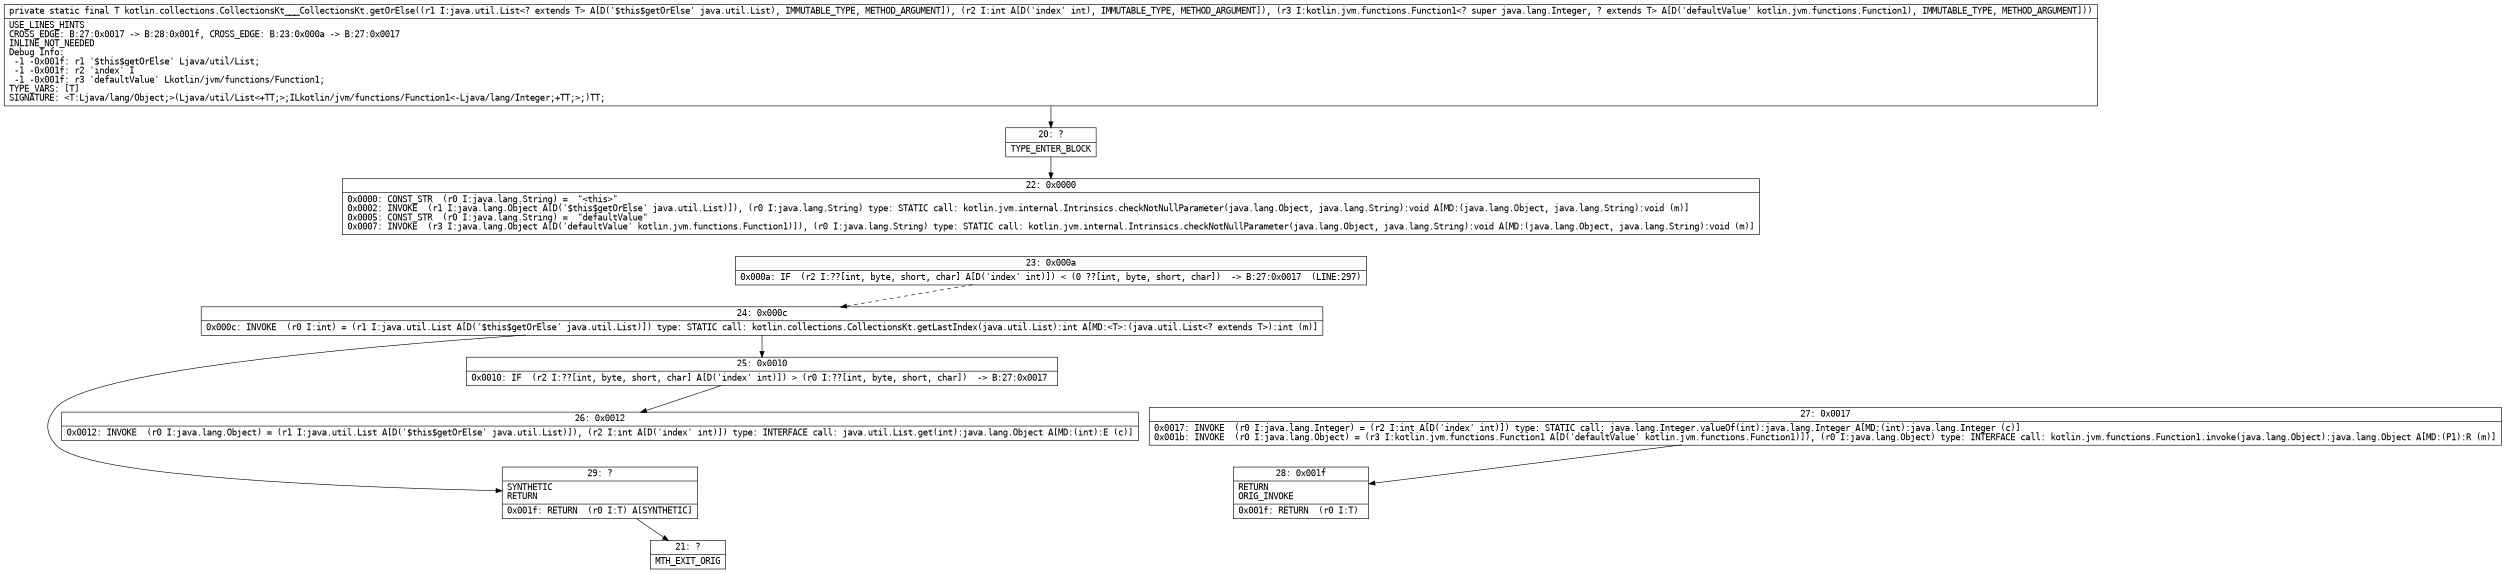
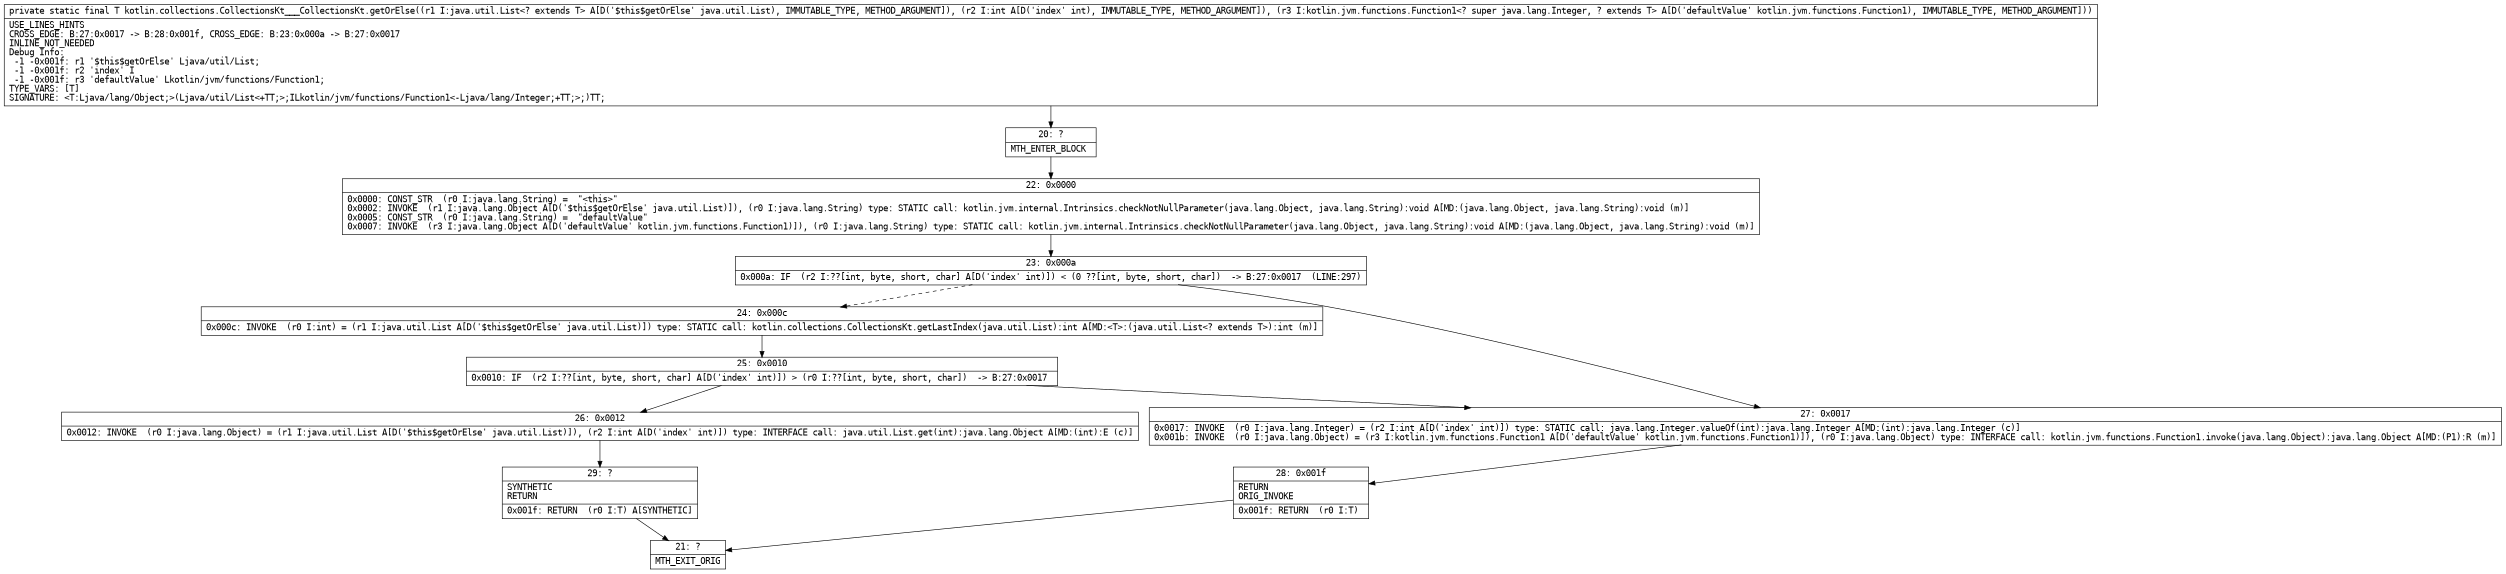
(1051, 149) -> (1048, 149)
none -> (1051, 242)
none -> (1468, 336)
none -> (1245, 396)
(54, 411) -> (600, 451)
none -> (982, 525)
